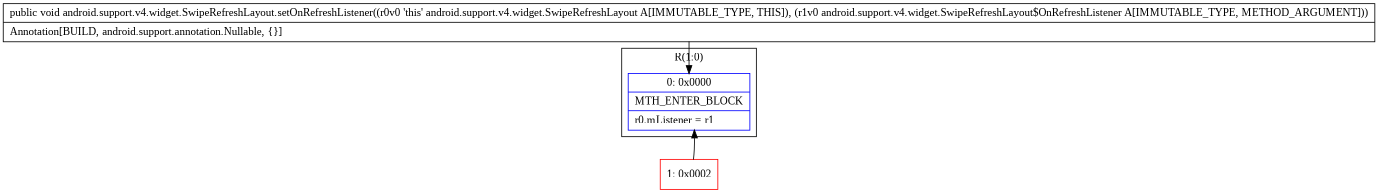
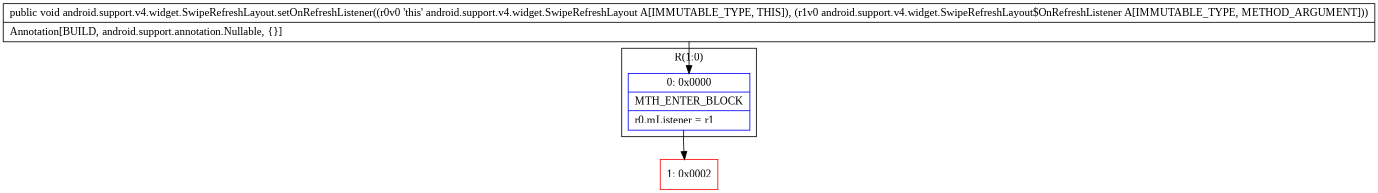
(694, 149) -> (684, 142)
